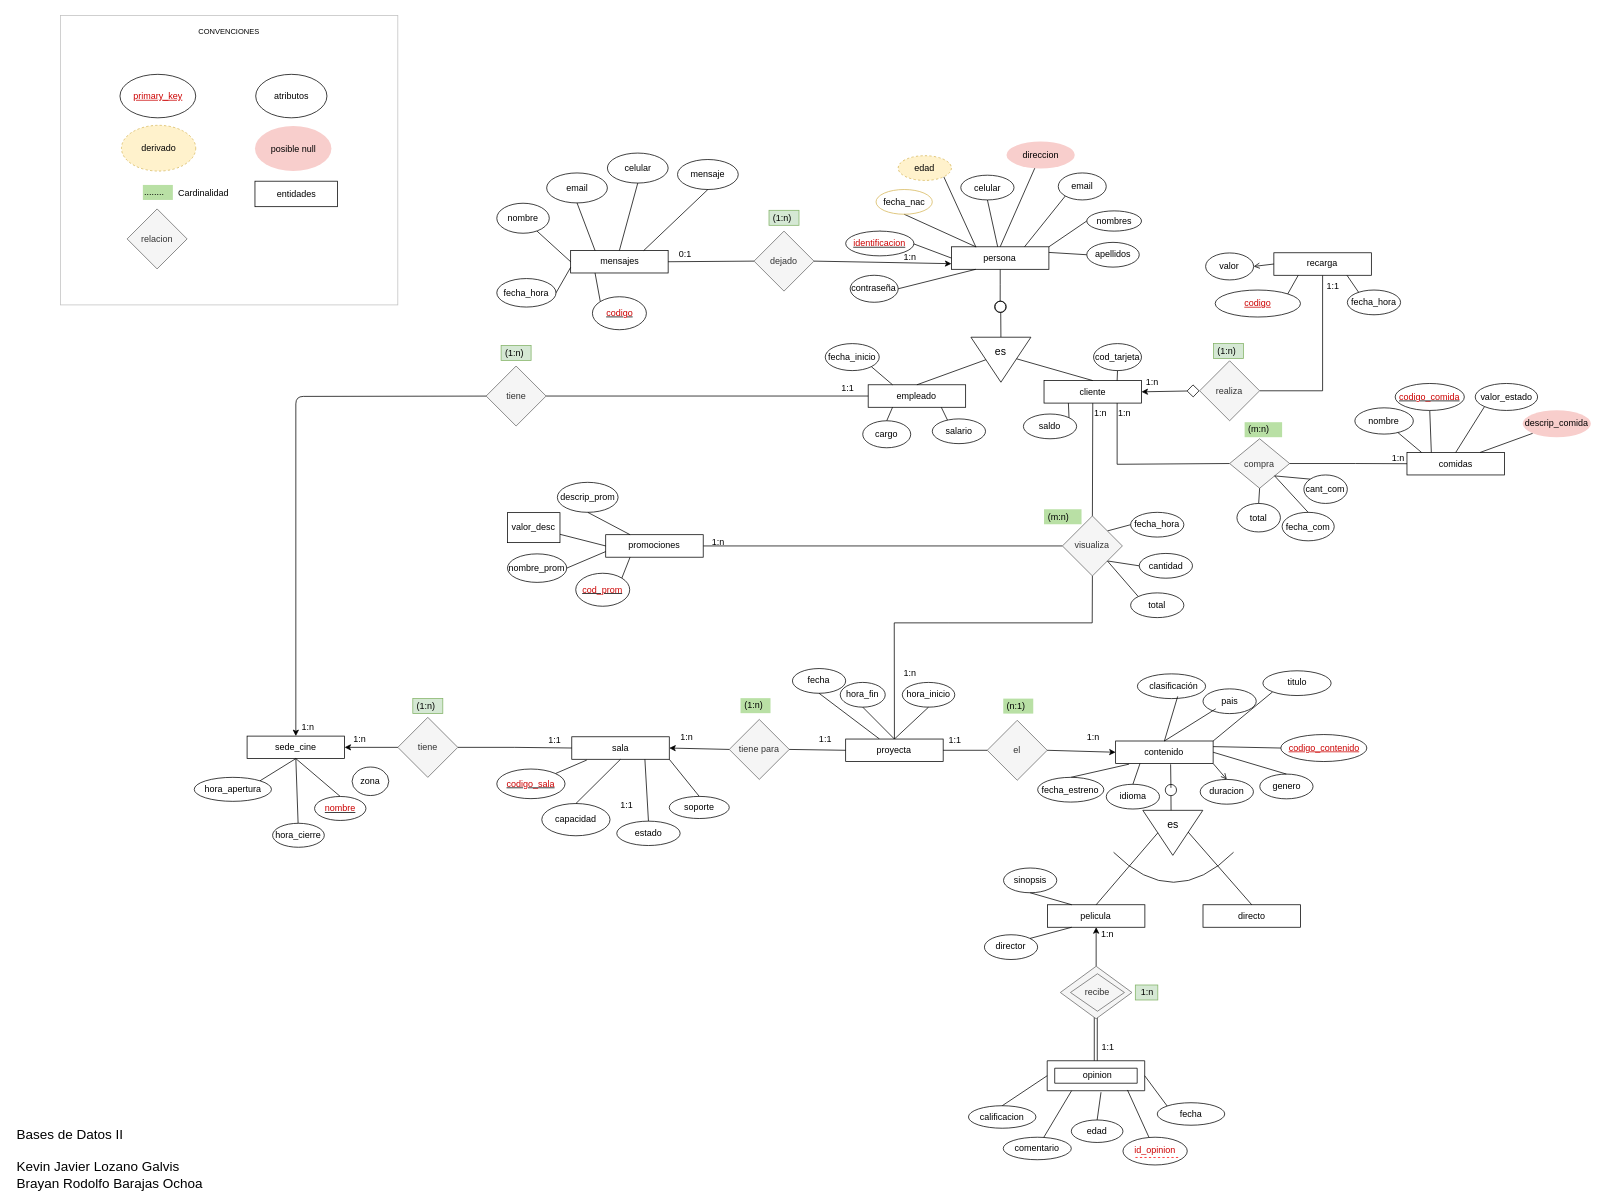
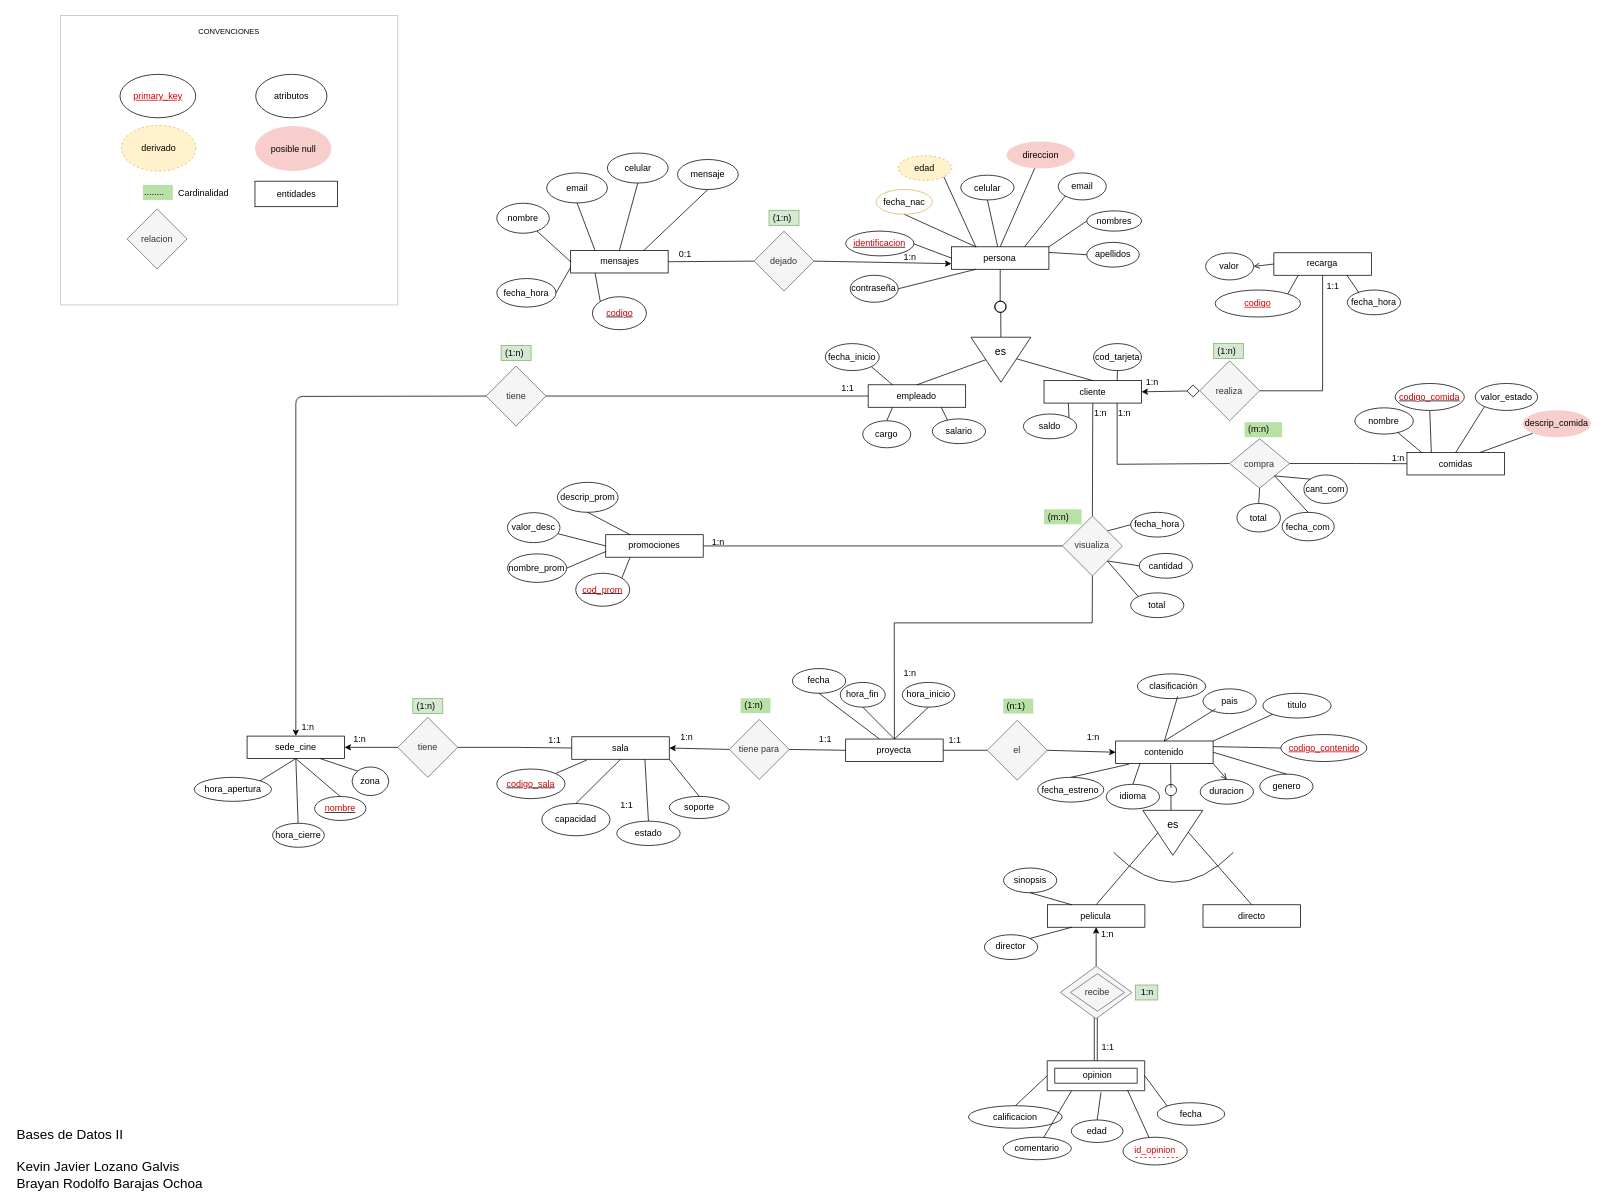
(534, 528) -> (534, 528)
(1297, 683) -> (1297, 706)
none -> (339, 765)
(1002, 1117) -> (1016, 1117)
